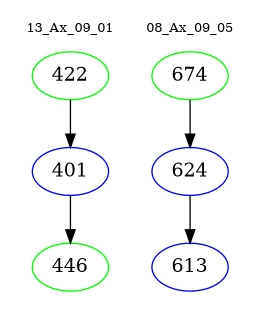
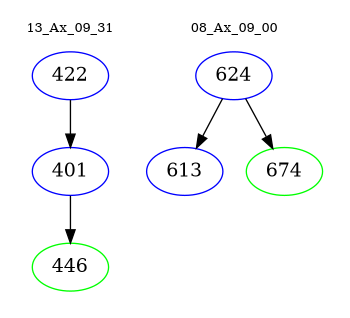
(70, 29) -> (70, 29)
(190, 29) -> (235, 29)
(70, 76) -> (70, 76)
(190, 117) -> (256, 118)
